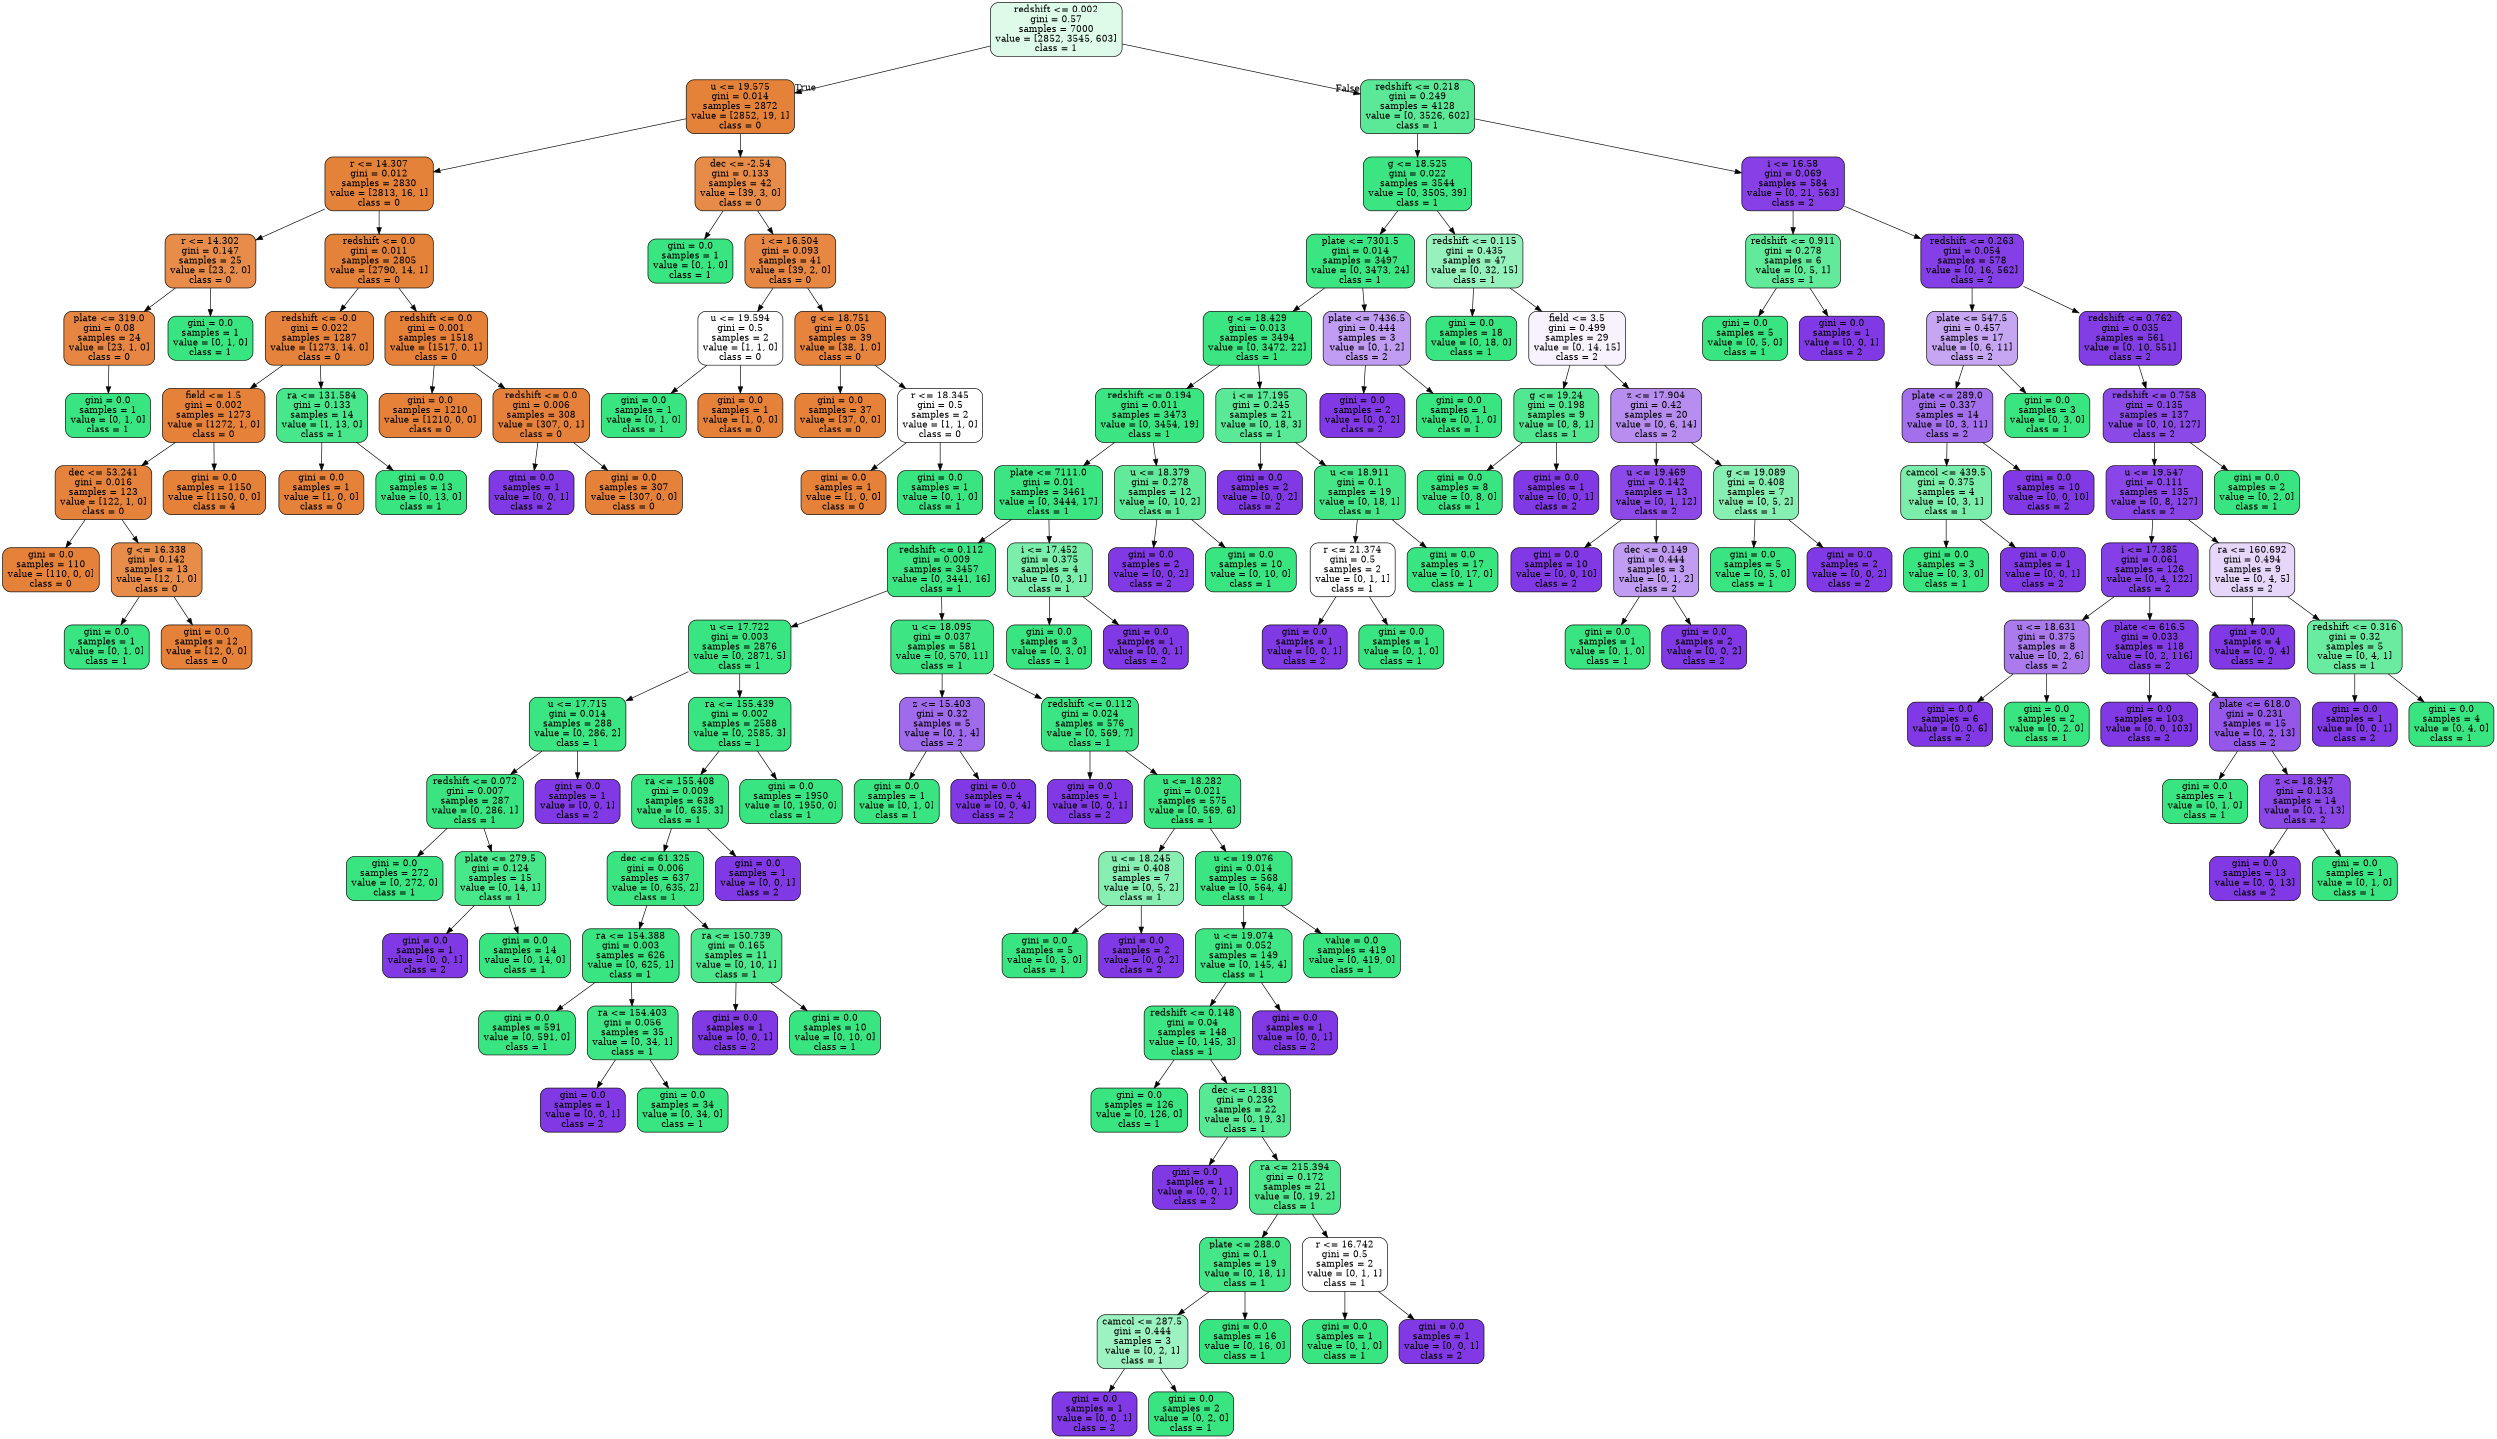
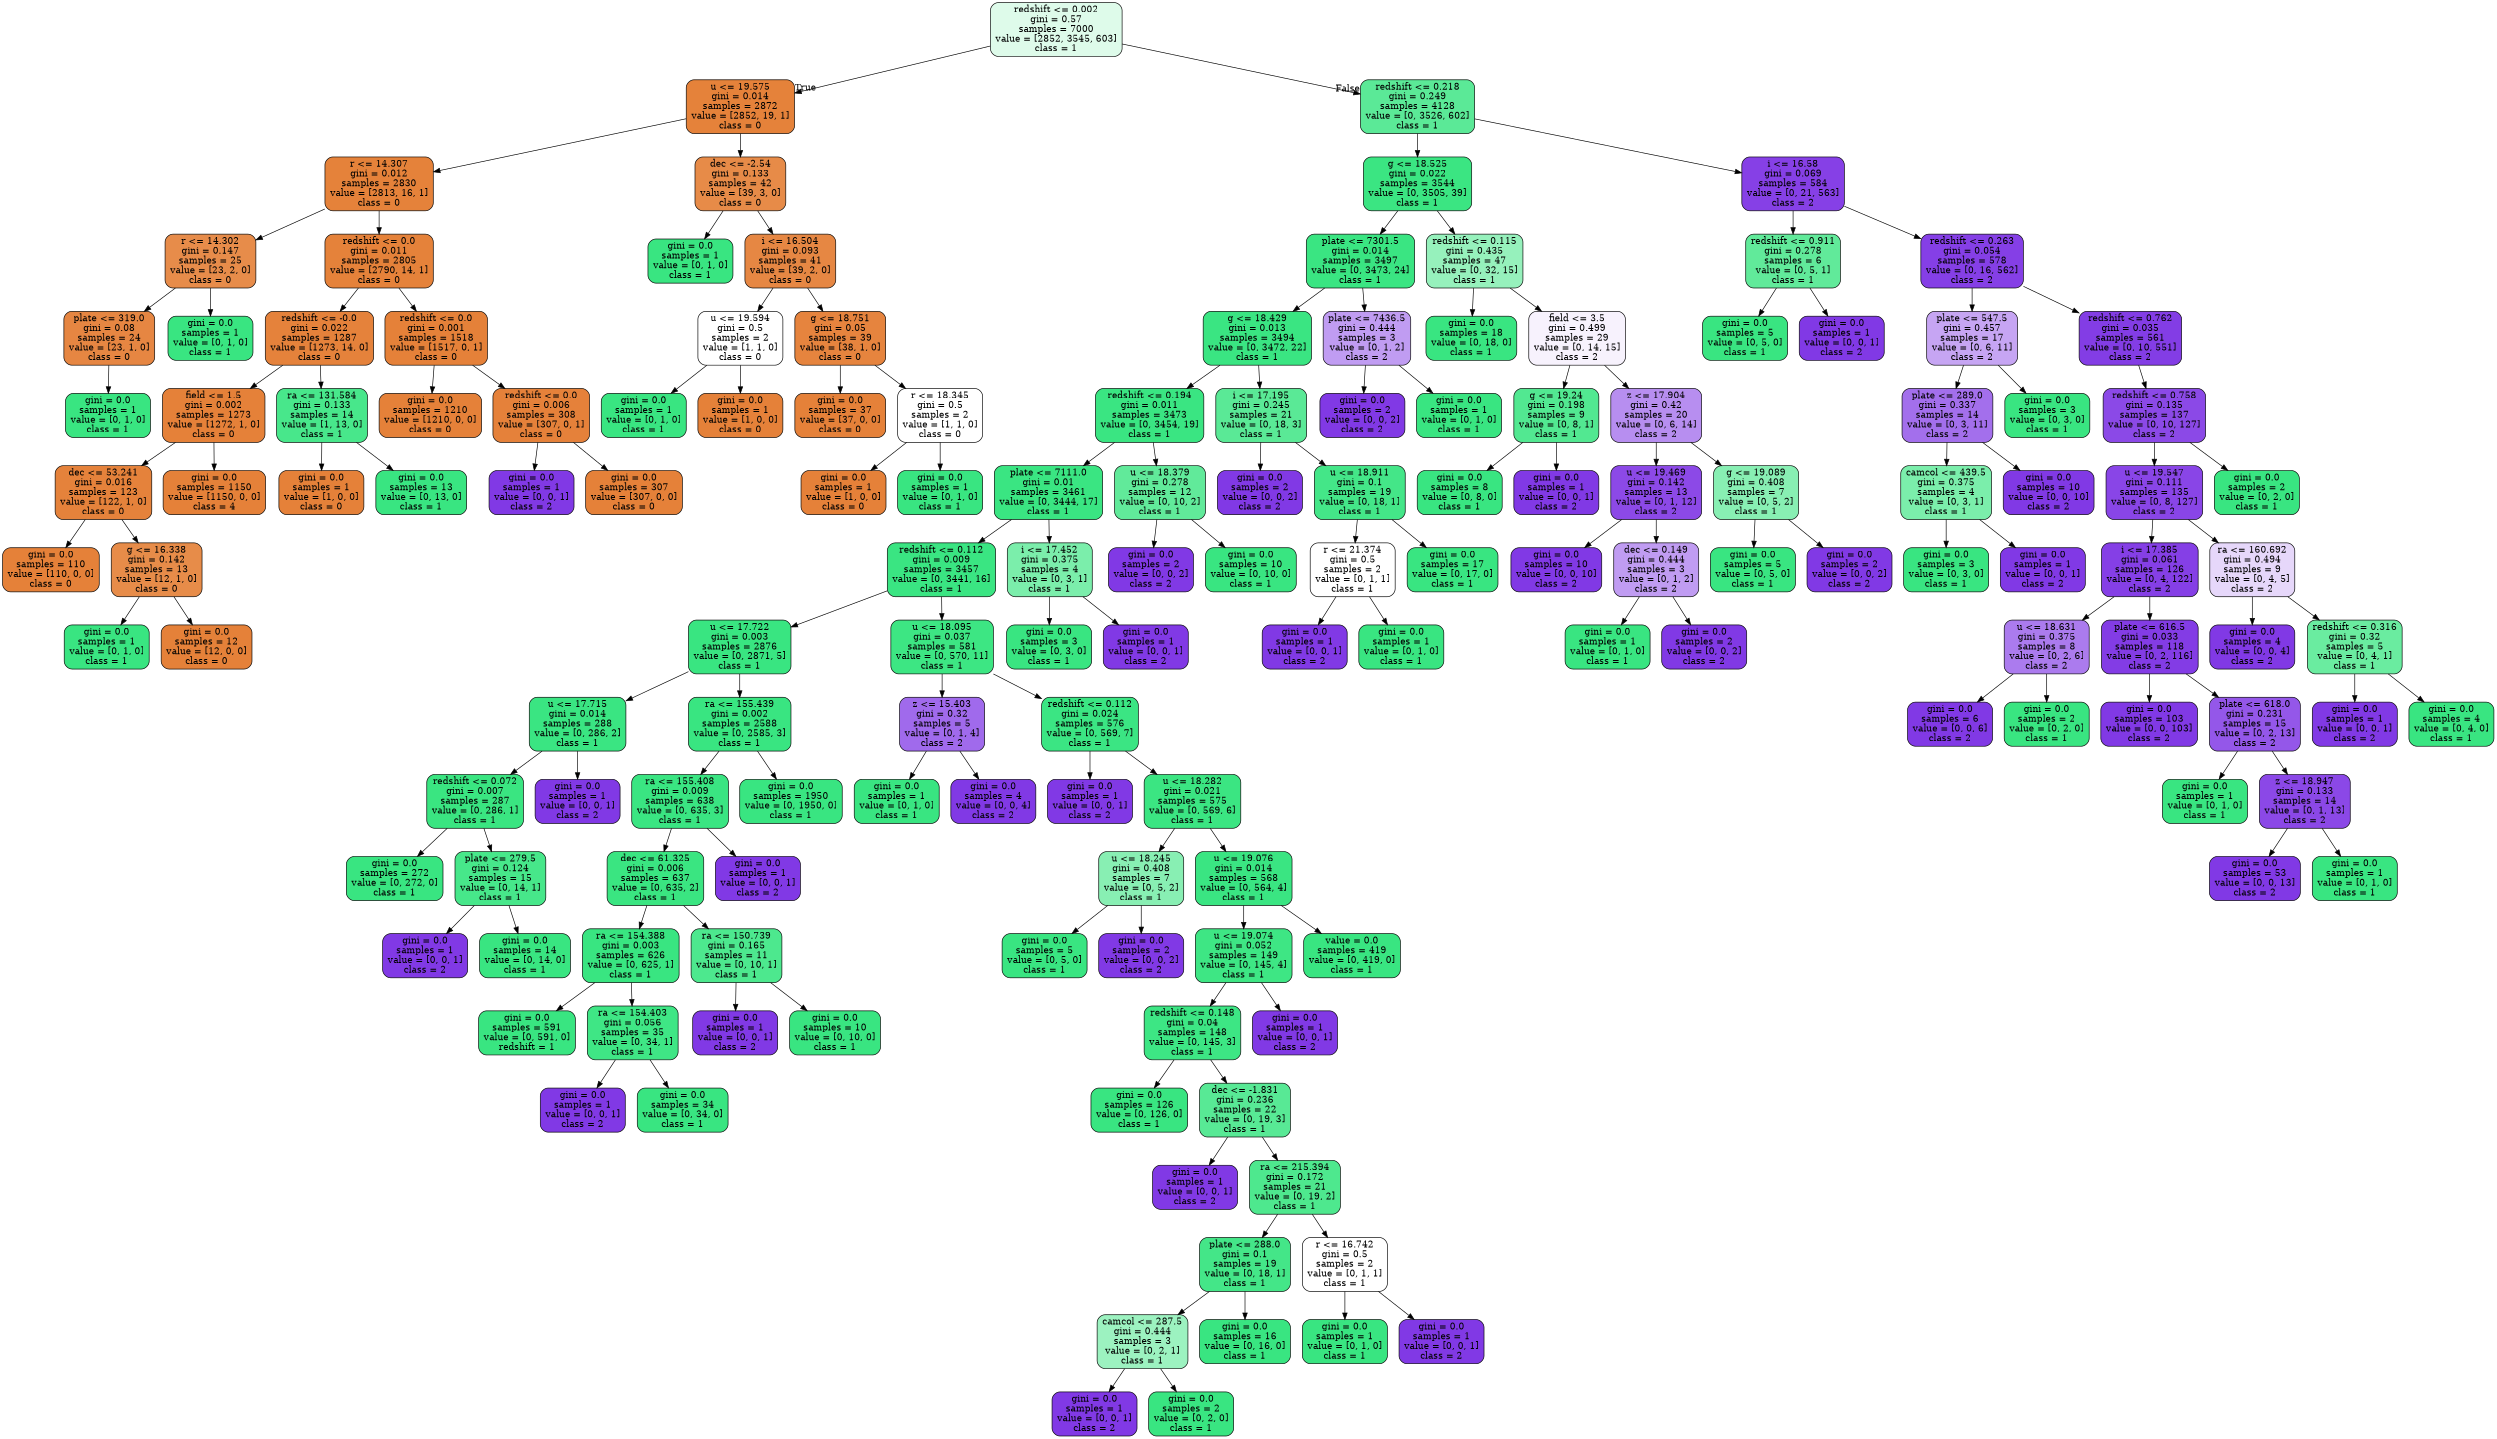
(2255, 879) -> (2255, 879)
(527, 1033) -> (527, 1033)
